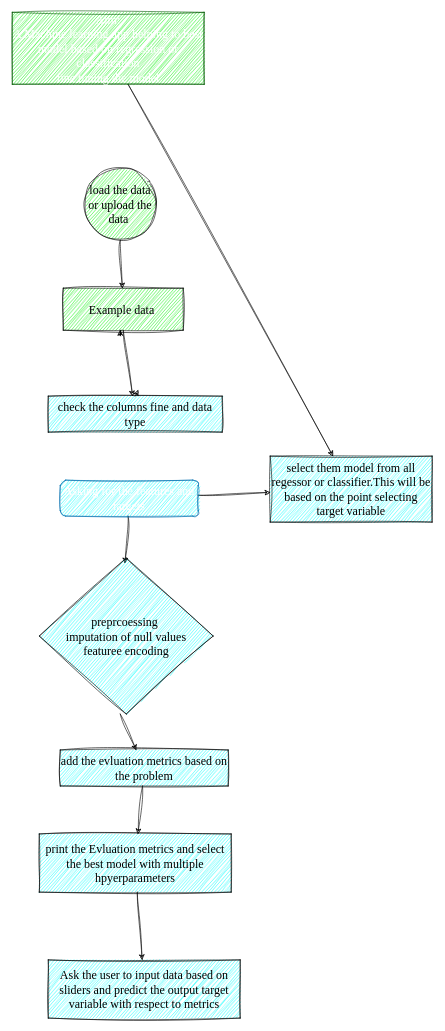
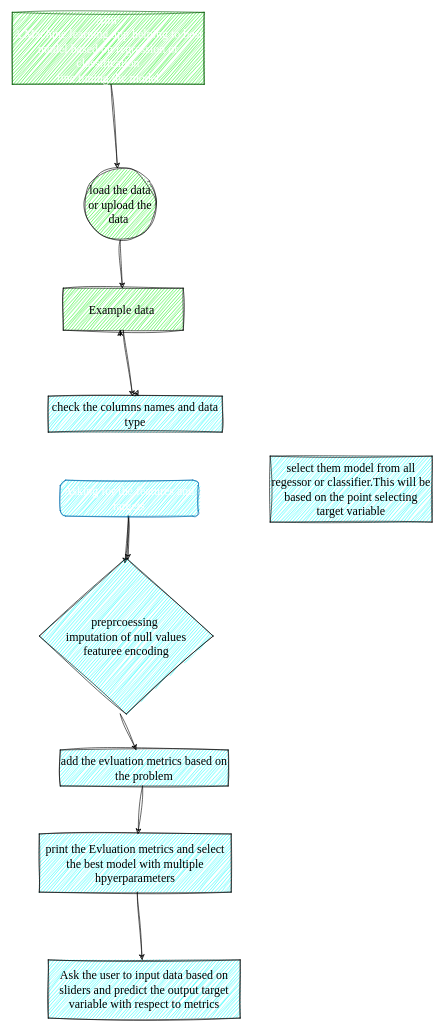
(230, 269) -> (114, 123)
(135, 414) -> (135, 414)
(233, 494) -> (128, 549)
